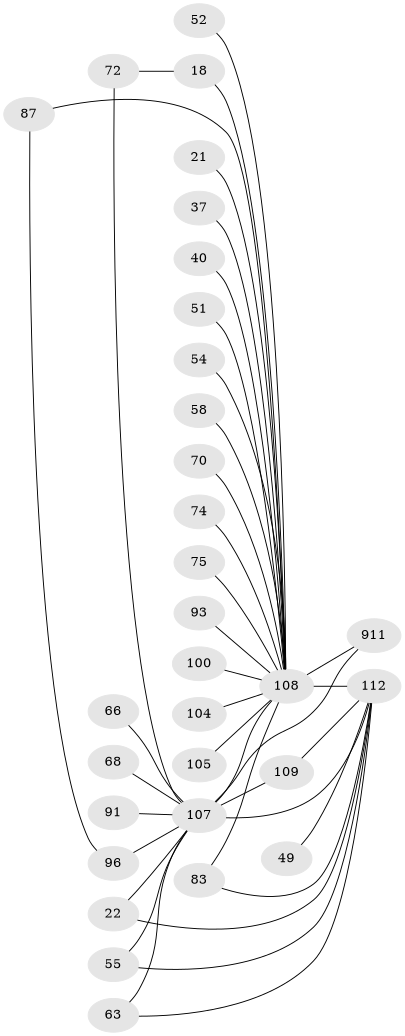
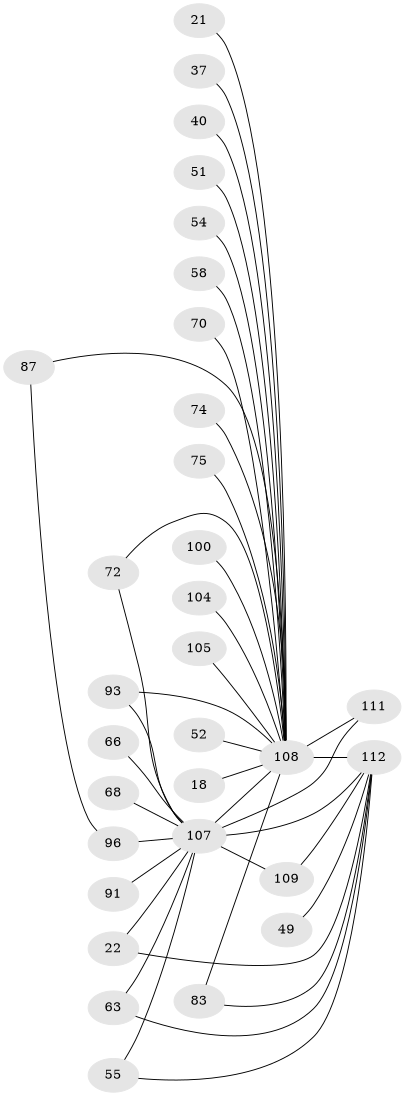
(156, 71) -> (239, 539)
(374, 636) -> (374, 707)
none -> (155, 764)
